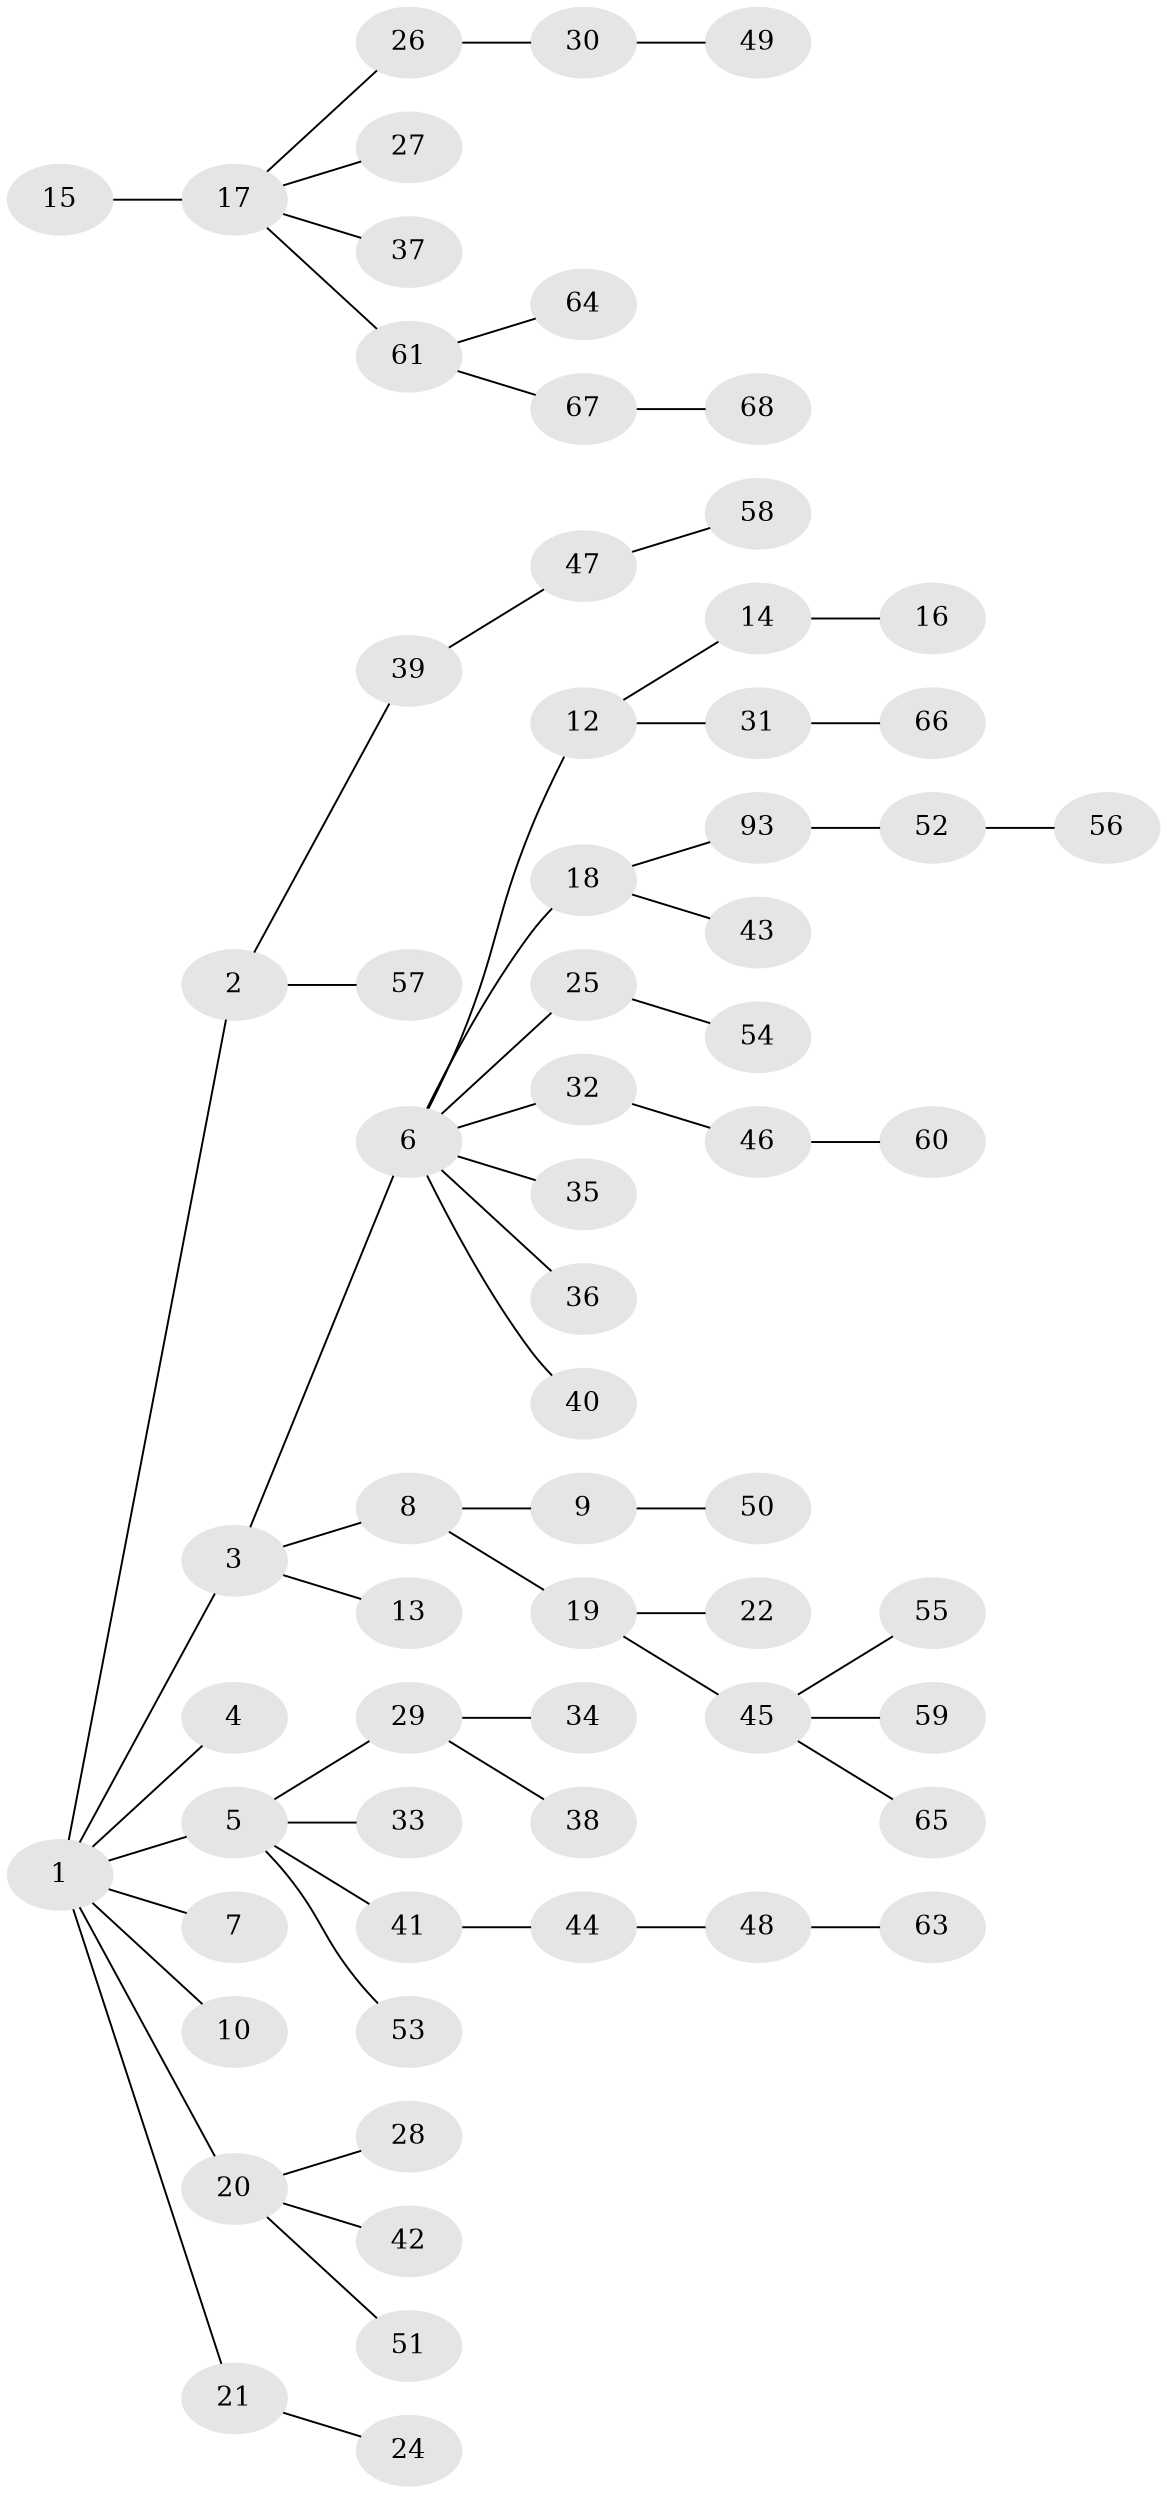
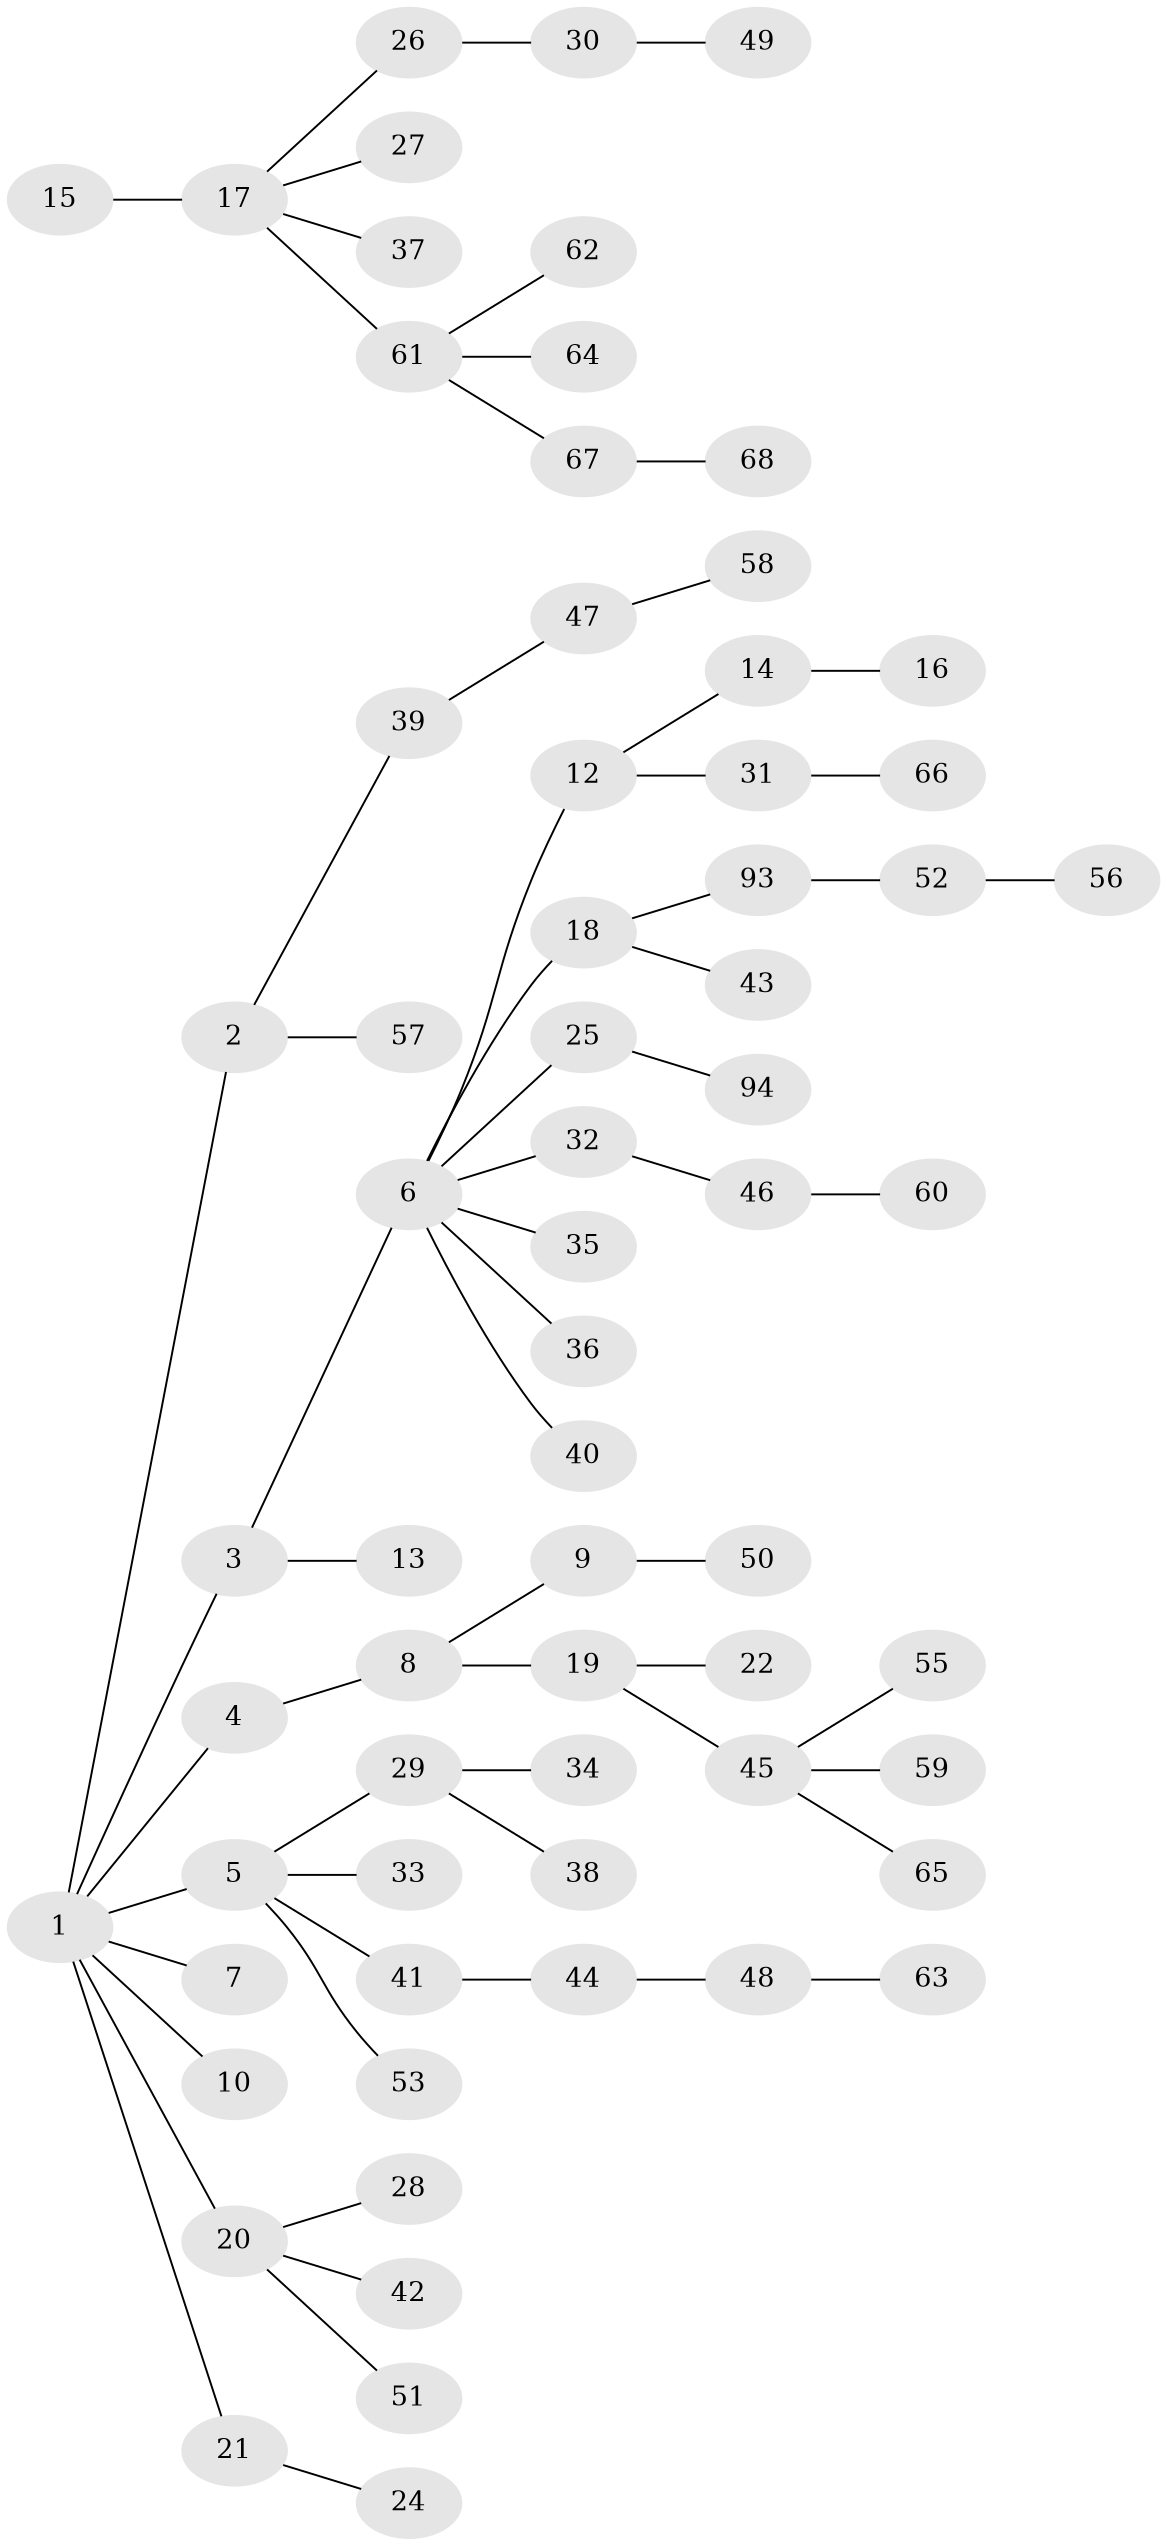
none -> (584, 252)
(758, 1037) -> (758, 1090)
(322, 1535) -> (322, 1692)
